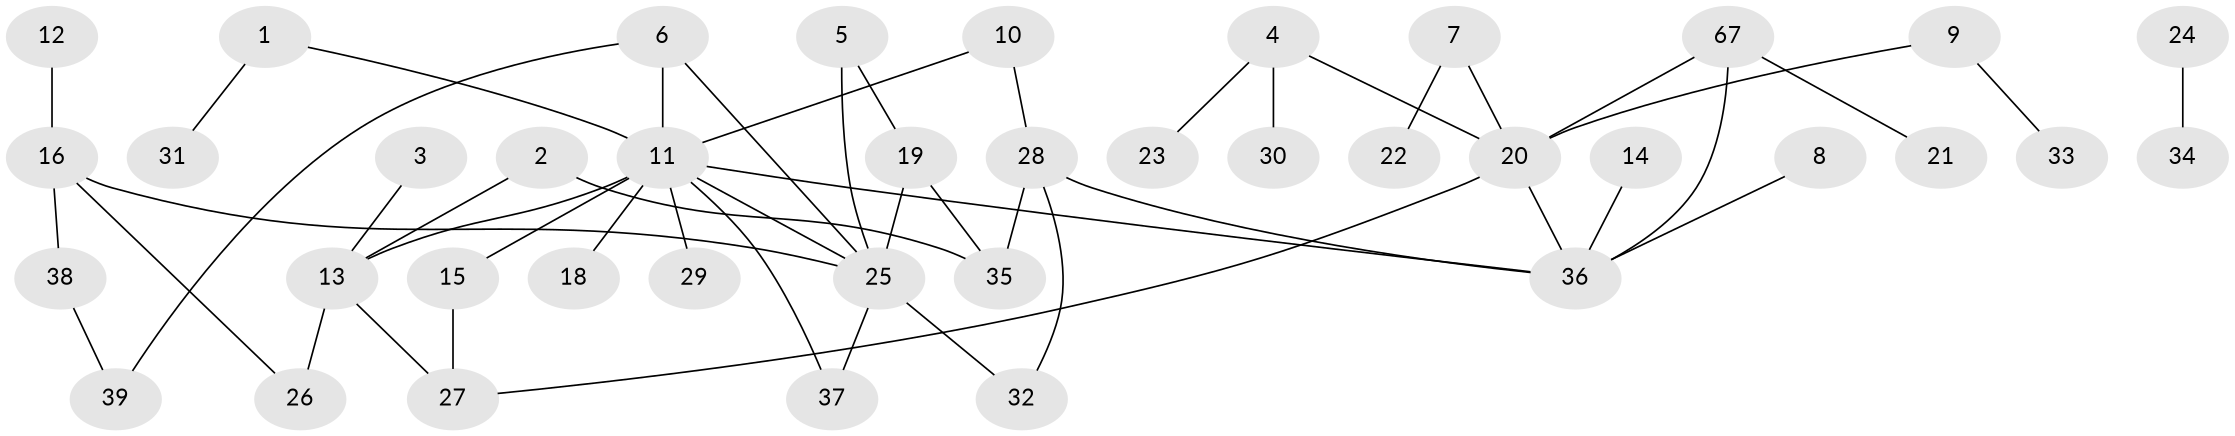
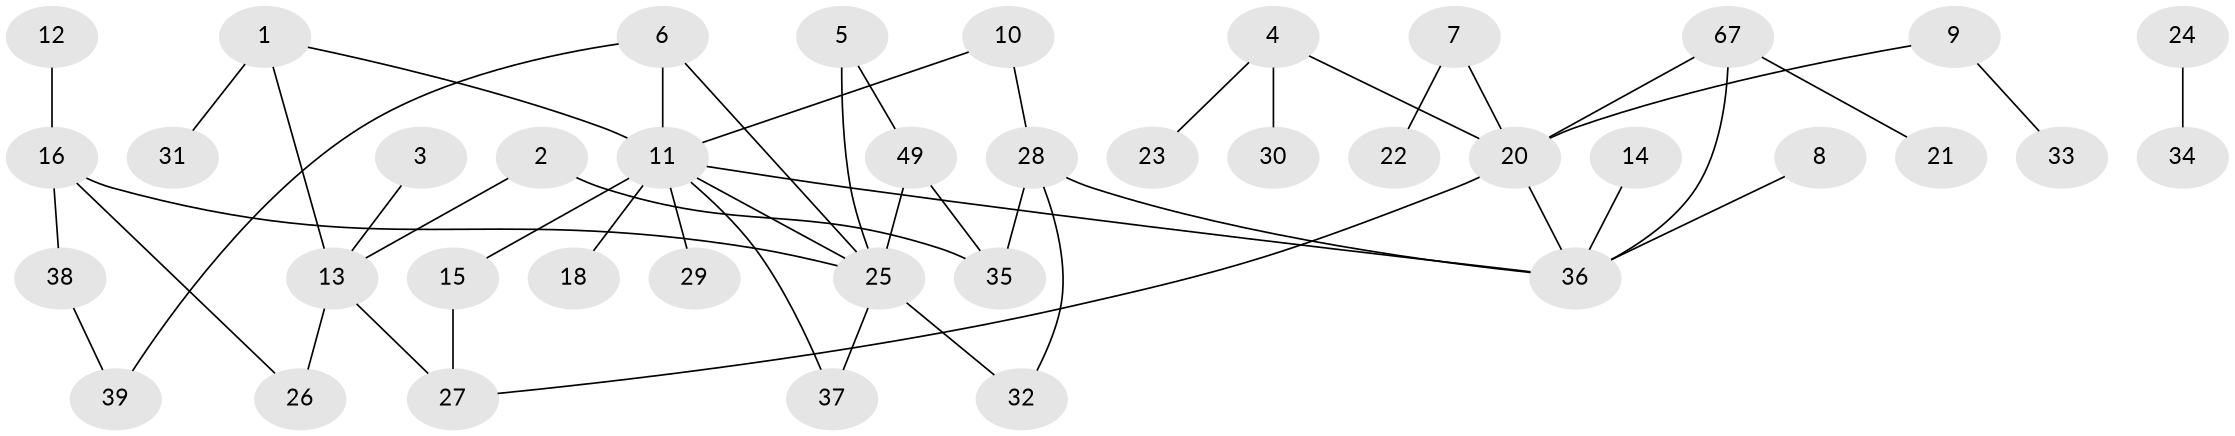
(911, 158) -> (911, 158)
(497, 218) -> (299, 158)
